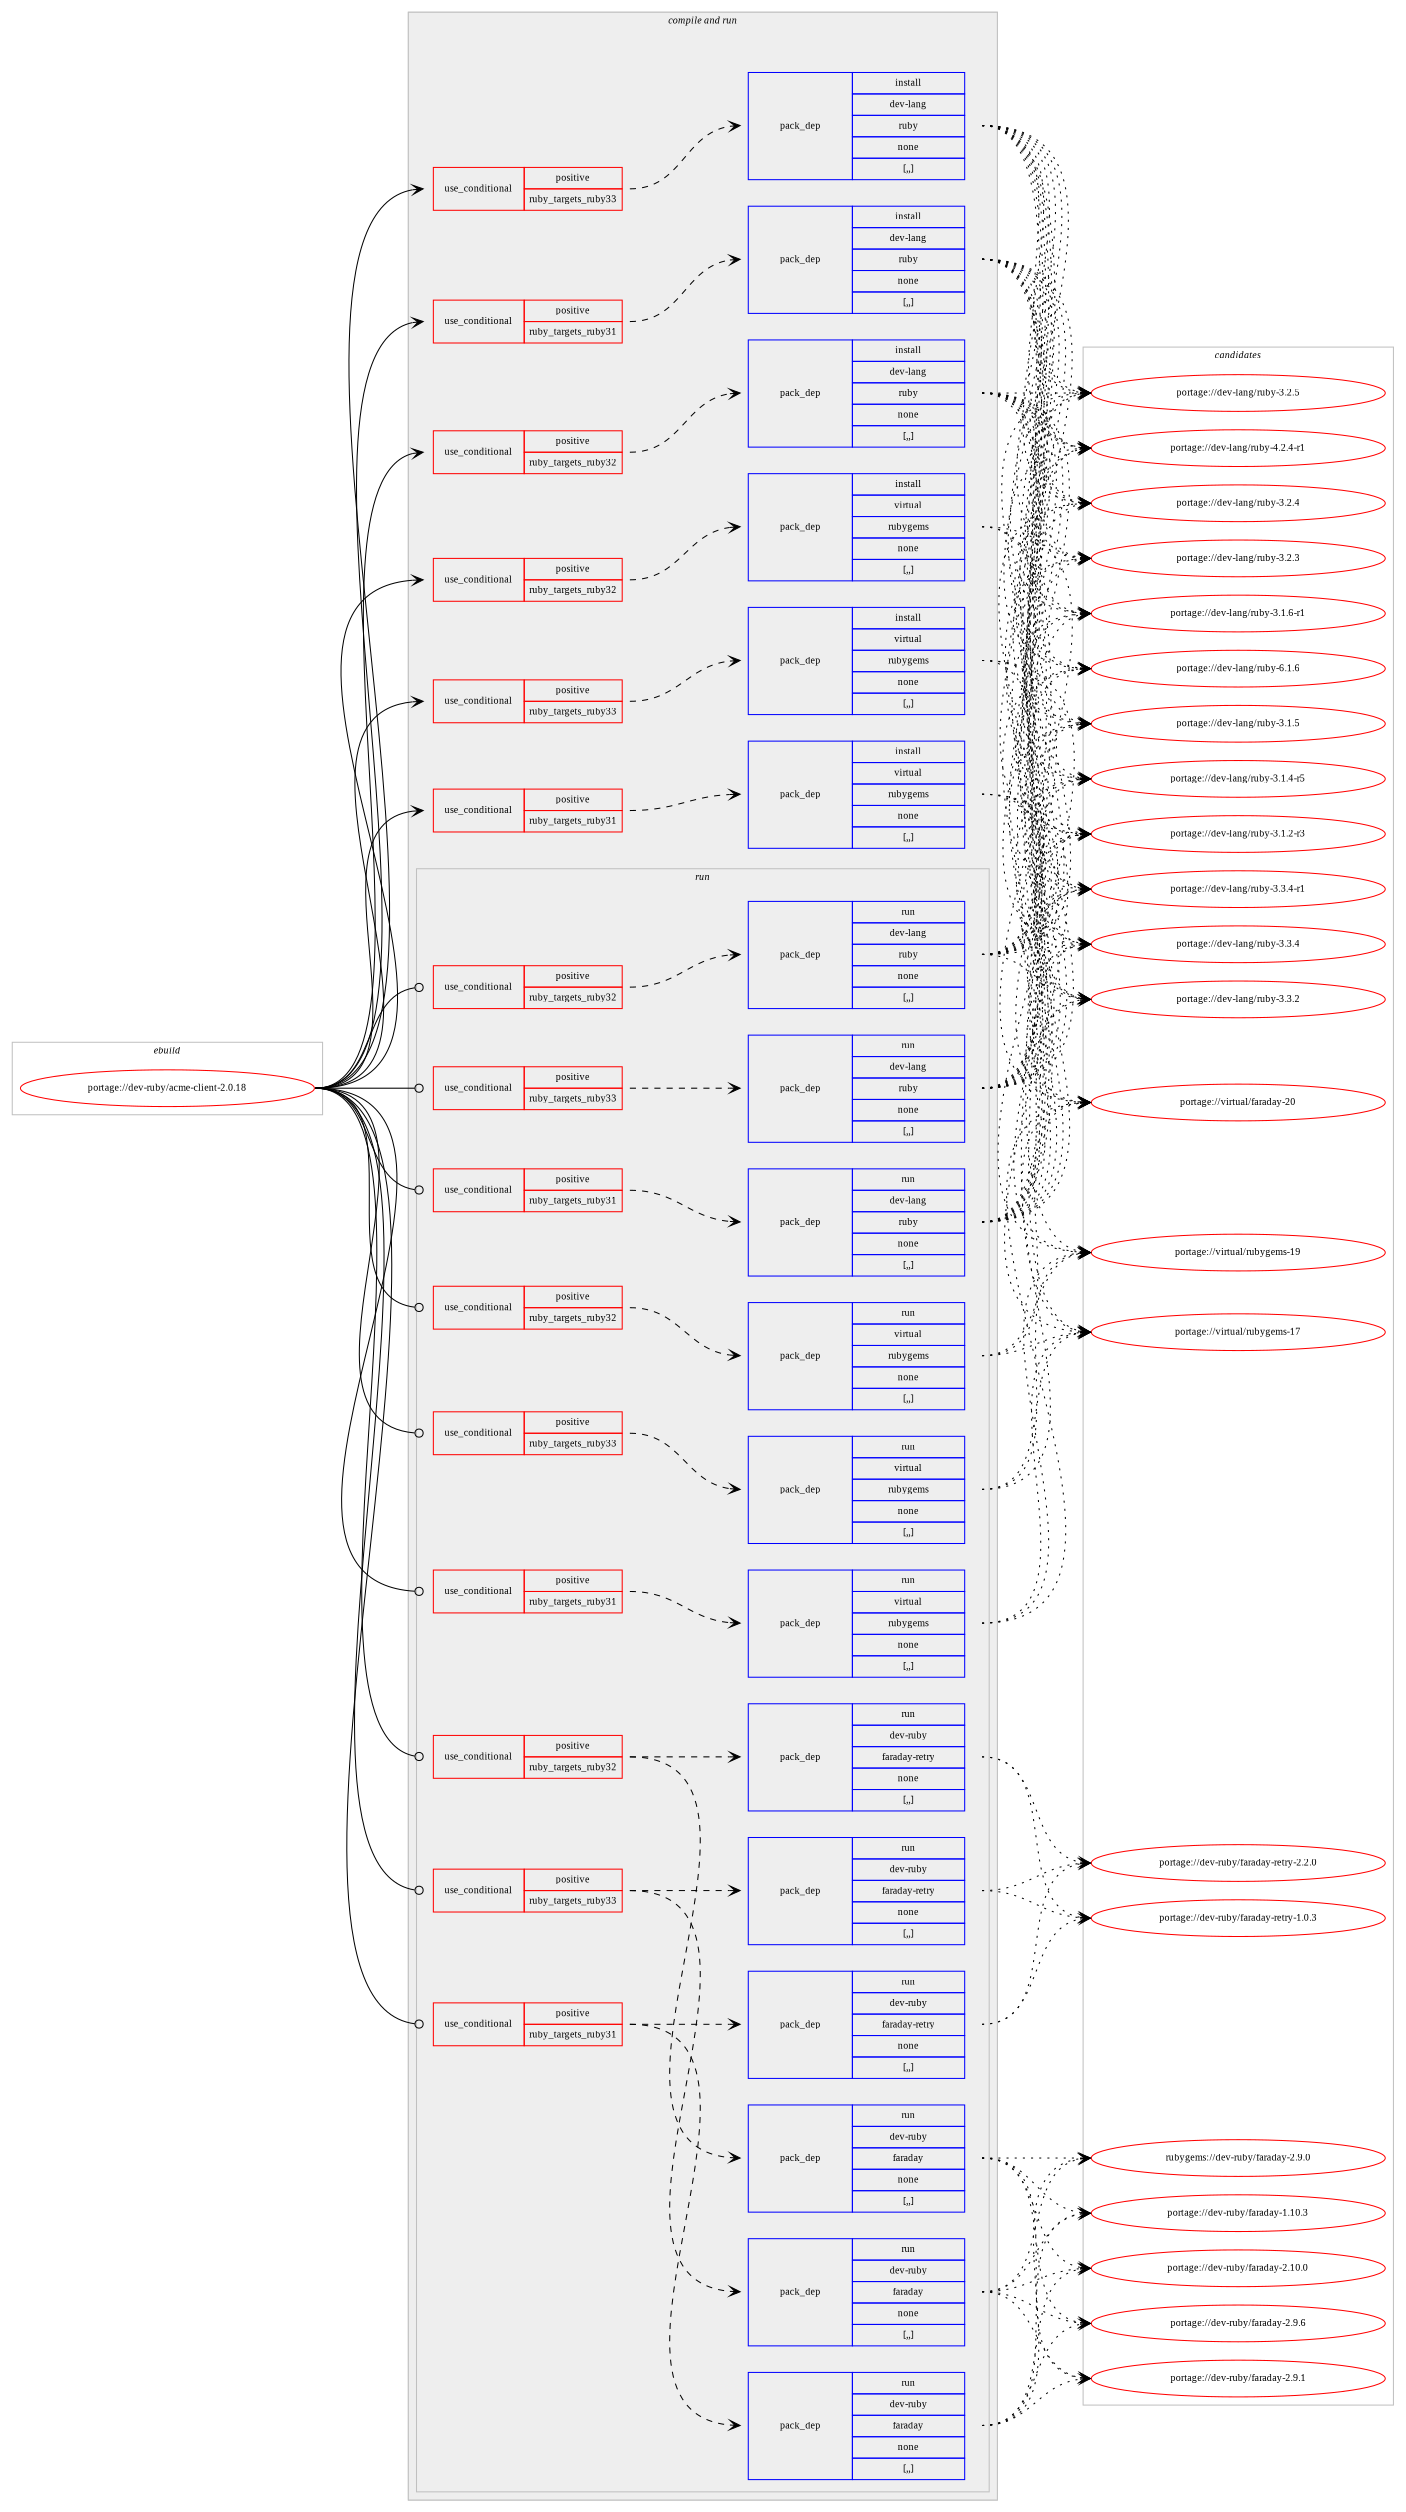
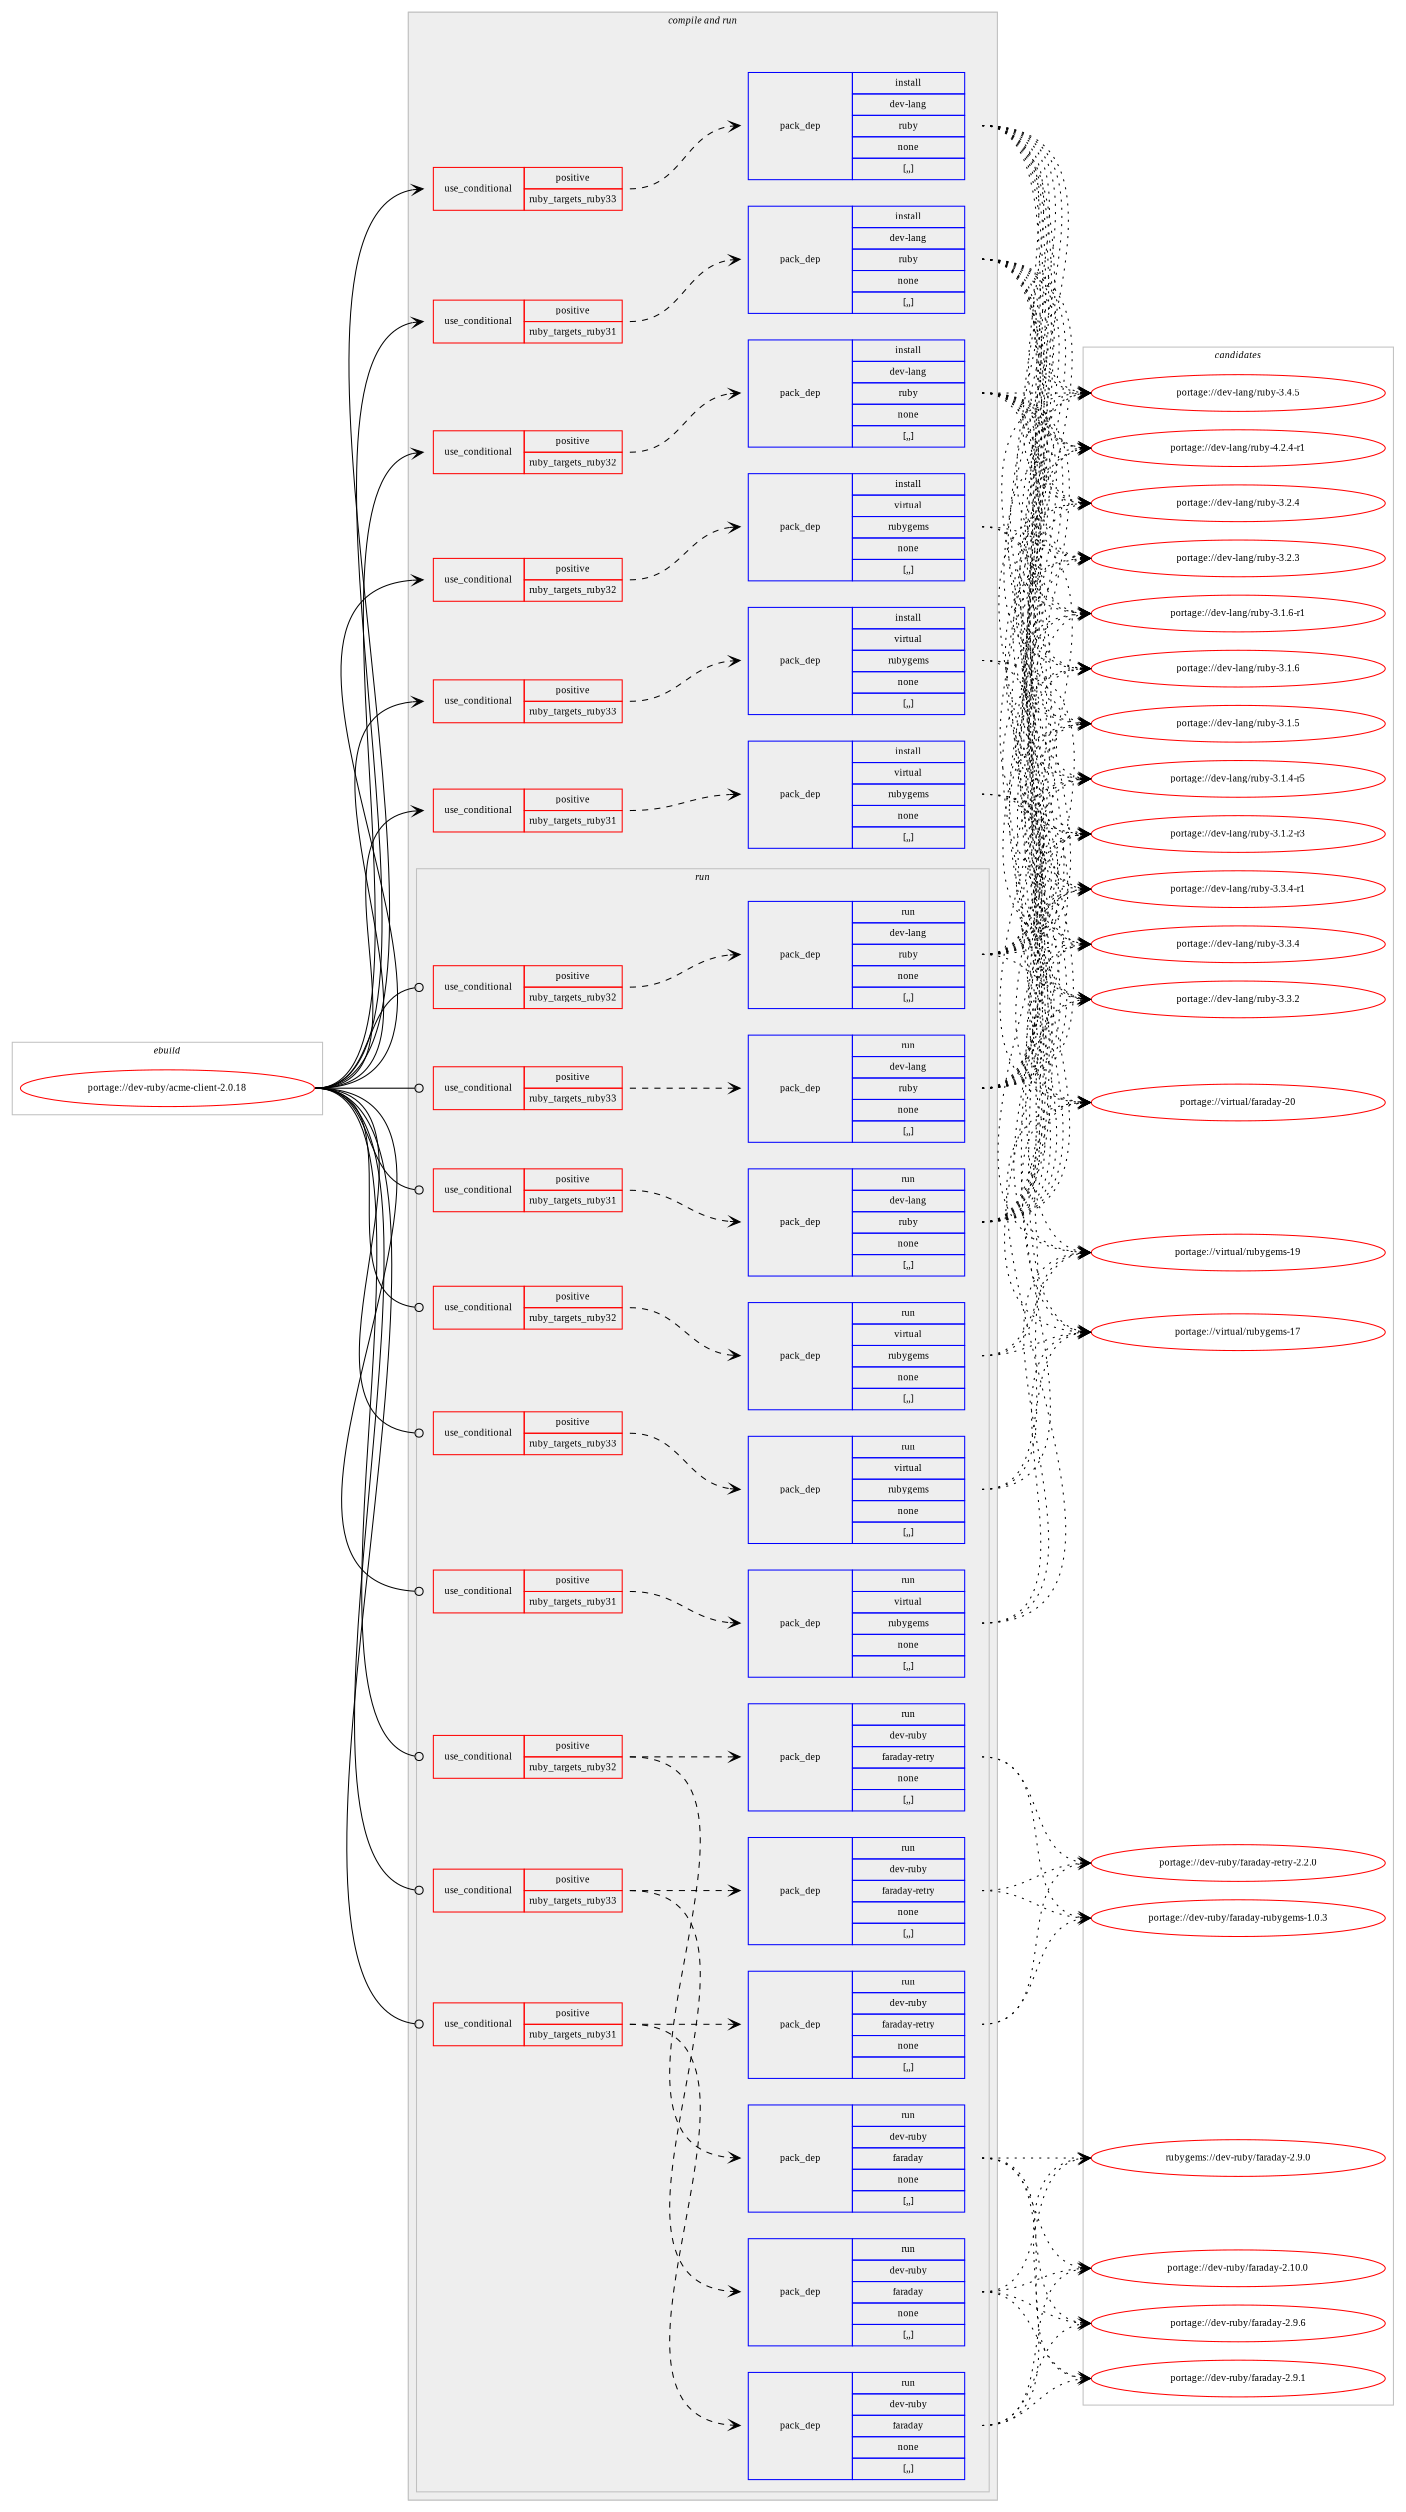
(1238, 393) -> (1238, 393)
(1238, 669) -> (1238, 669)
(1238, 1918) -> (1238, 1918)
(1238, 2213) -> none
